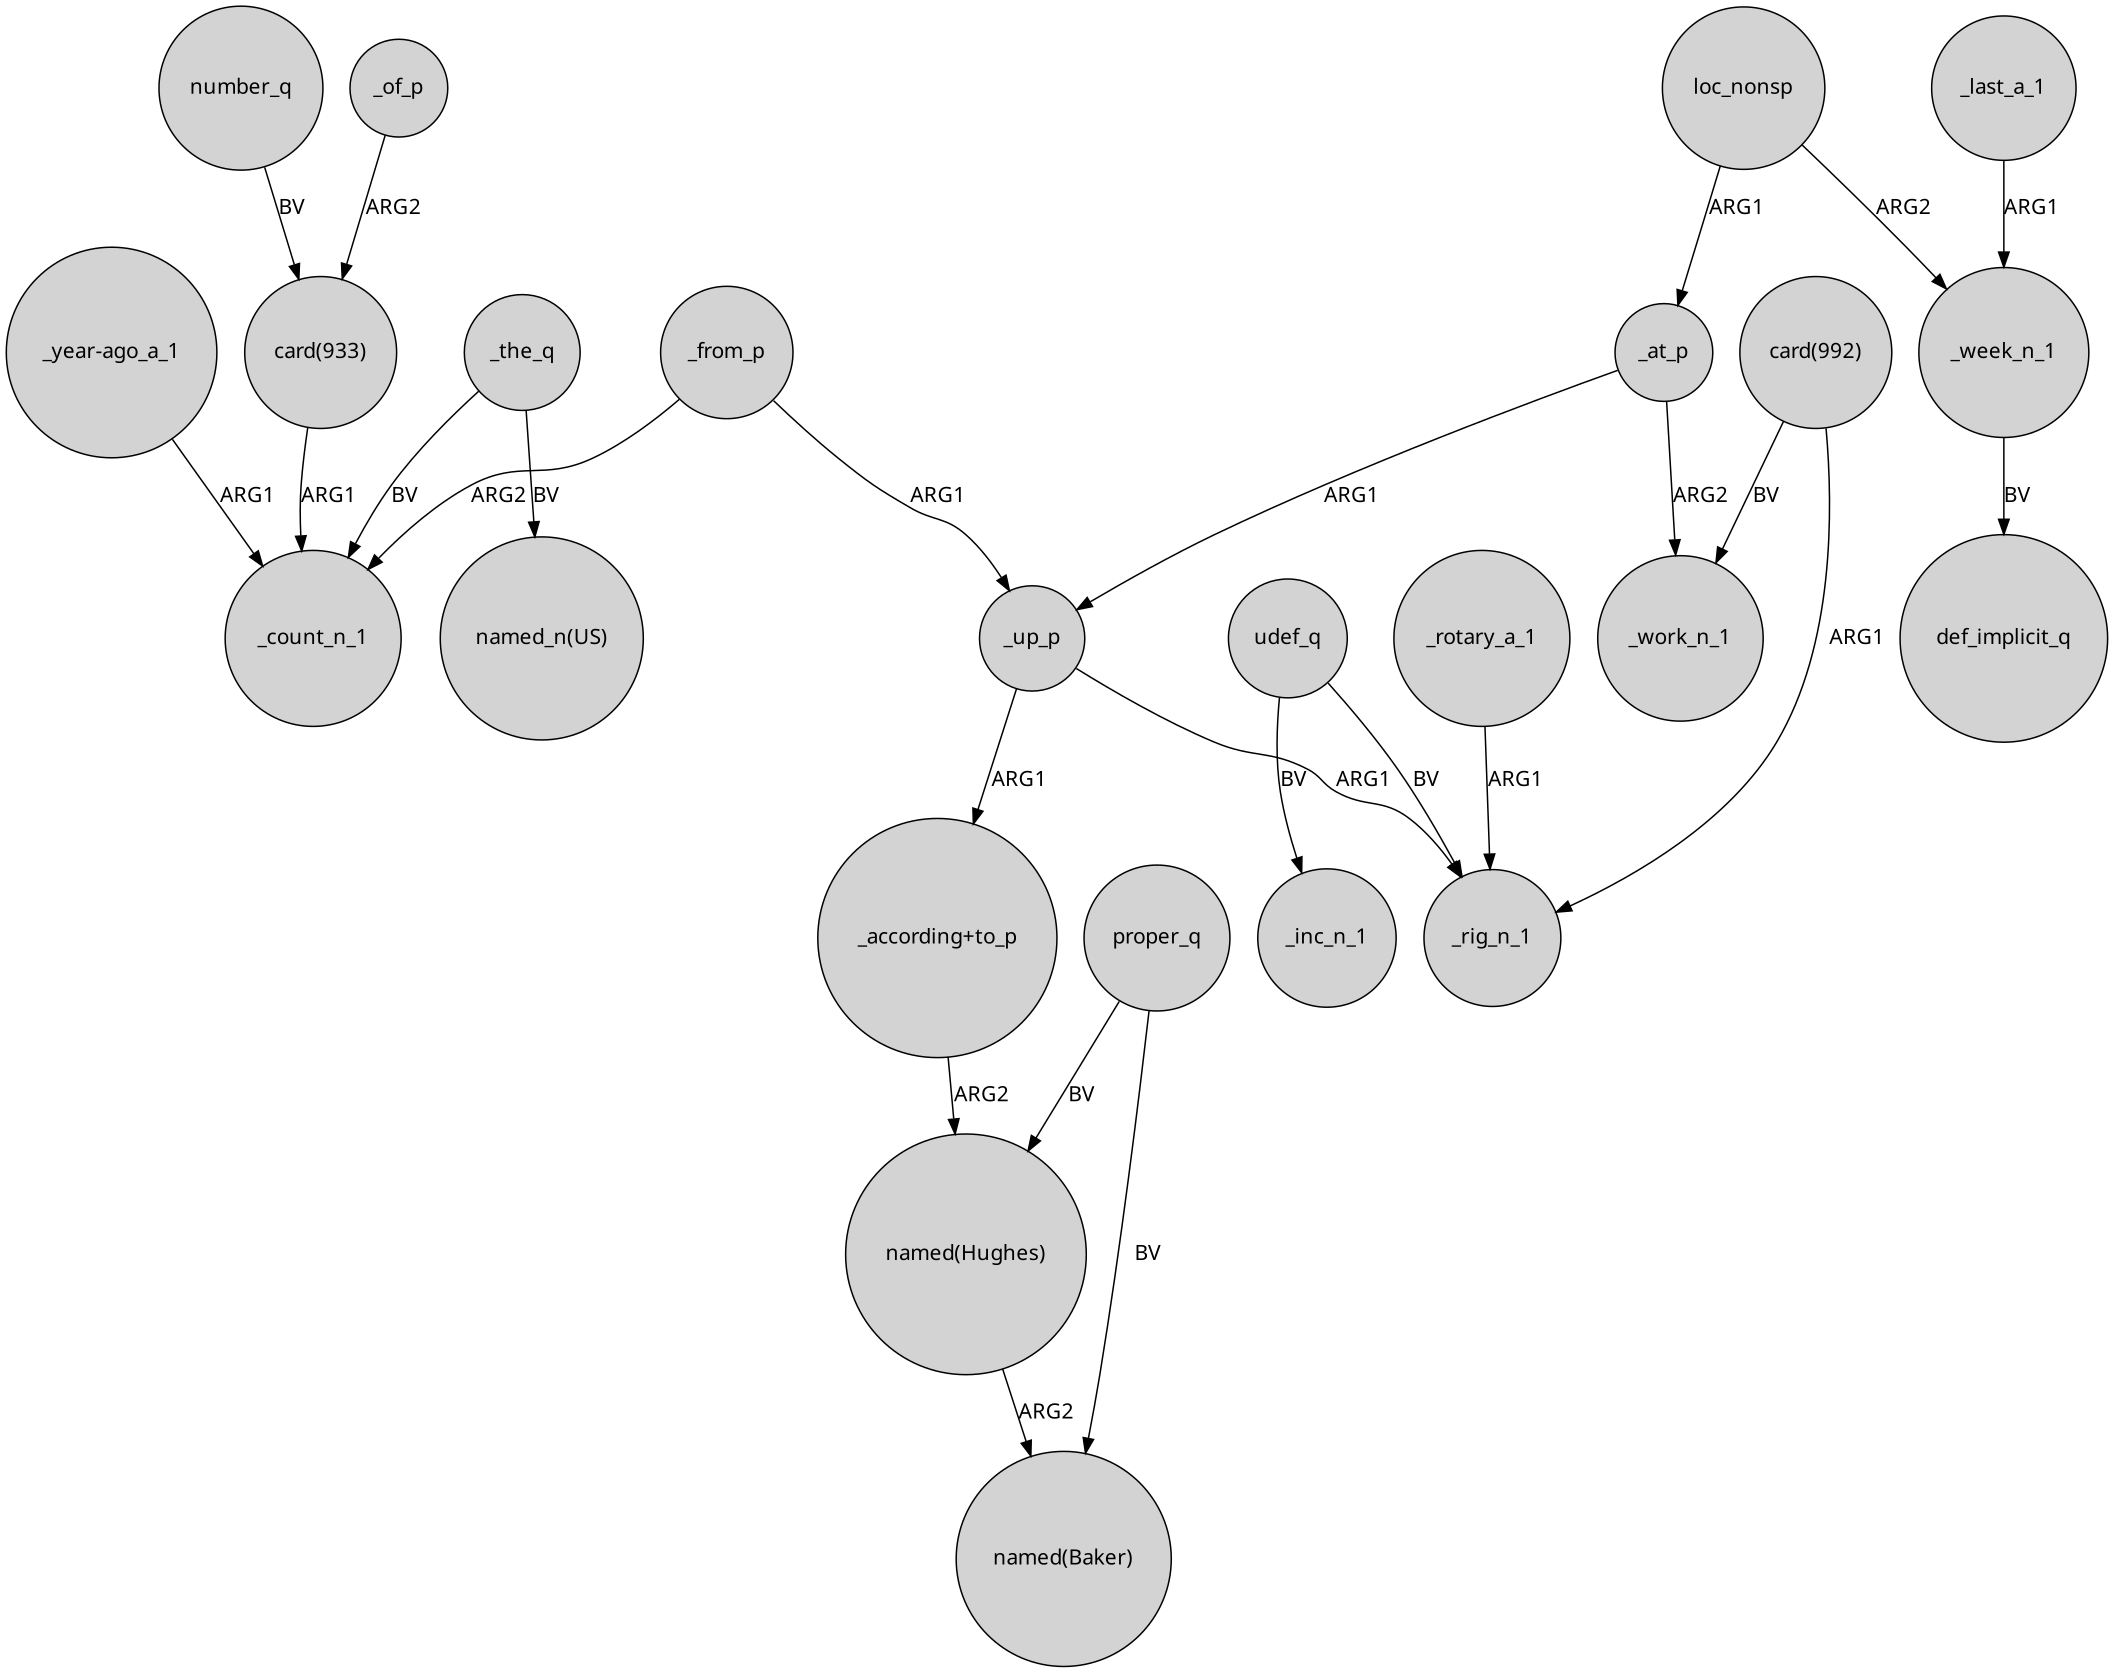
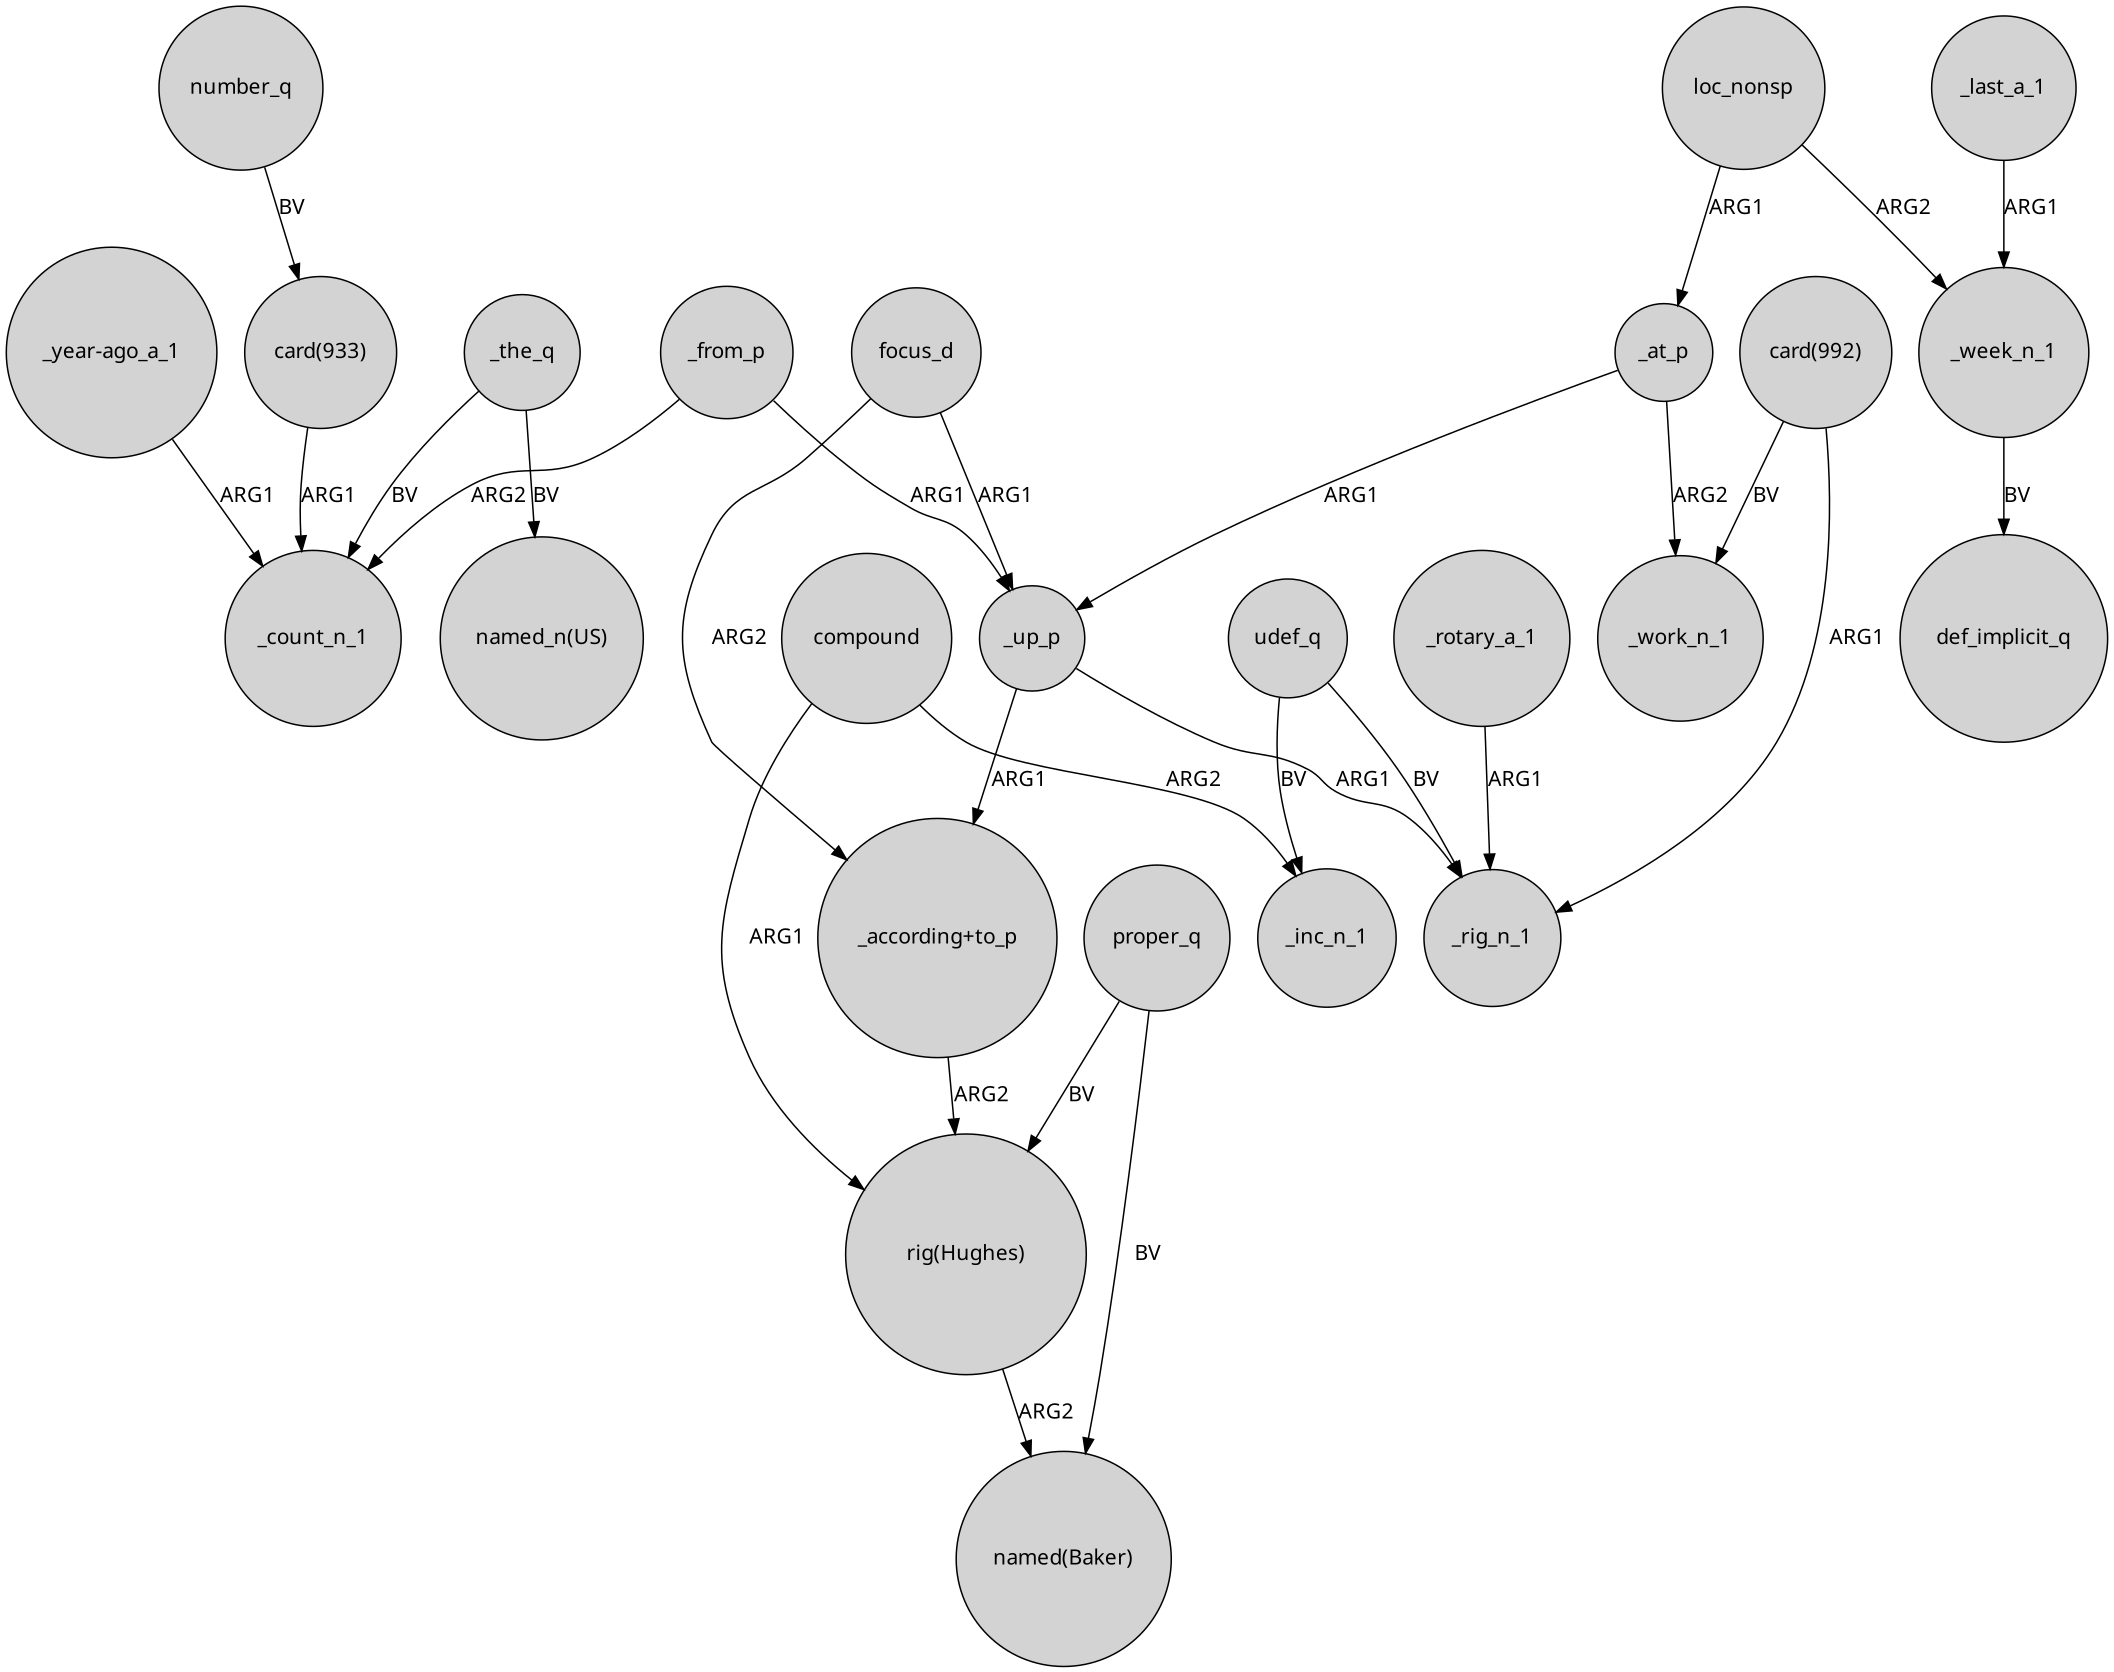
(399, 88) -> none
none -> (916, 352)
none -> (867, 638)
(966, 1254) -> (966, 1254)
